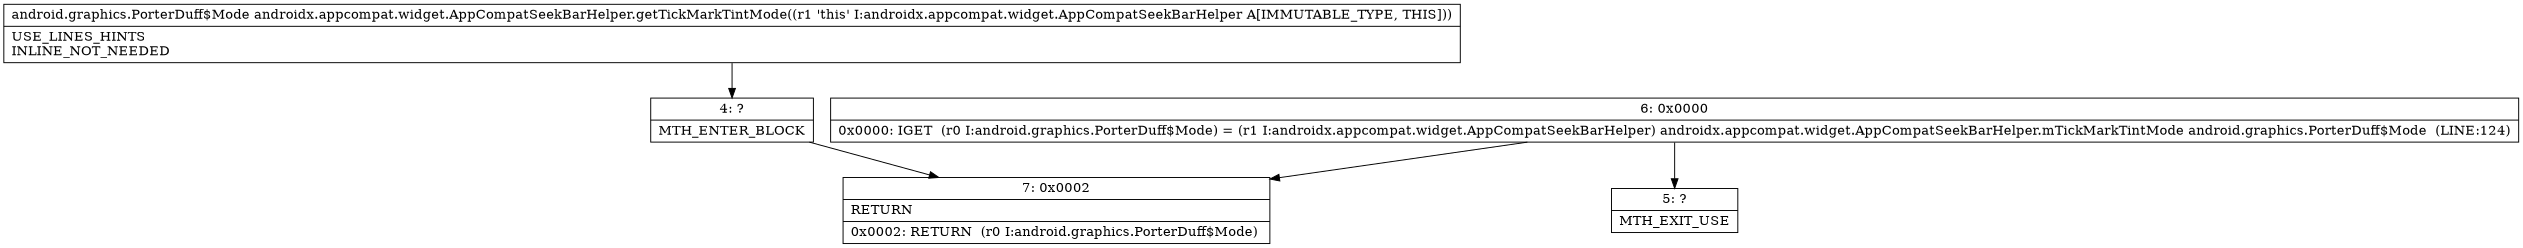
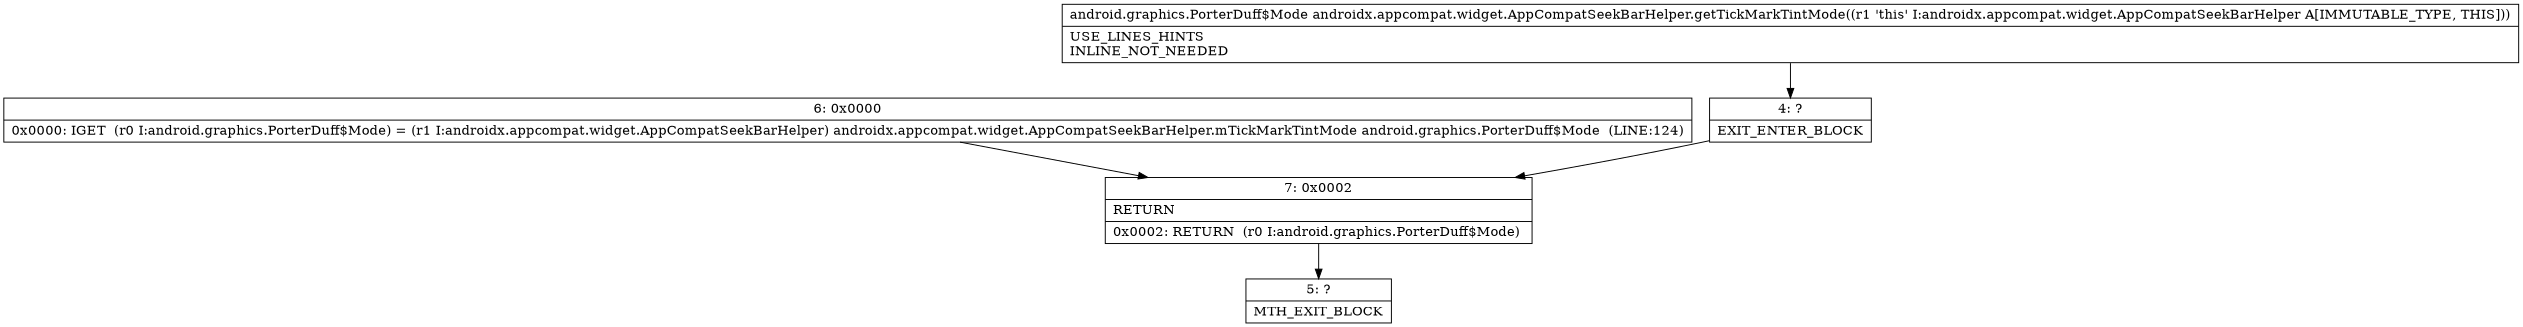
(732, 131) -> (1790, 131)
(1675, 161) -> (1319, 256)
(1675, 221) -> (1319, 311)
